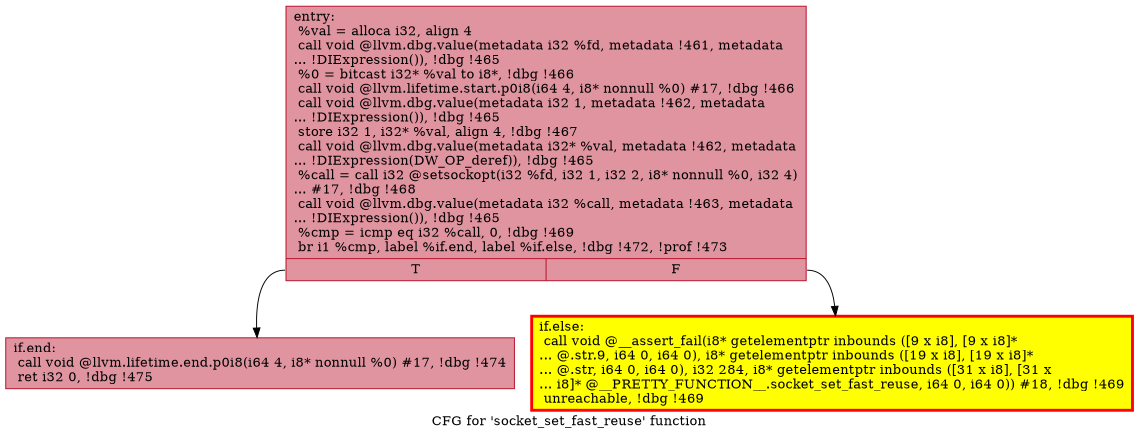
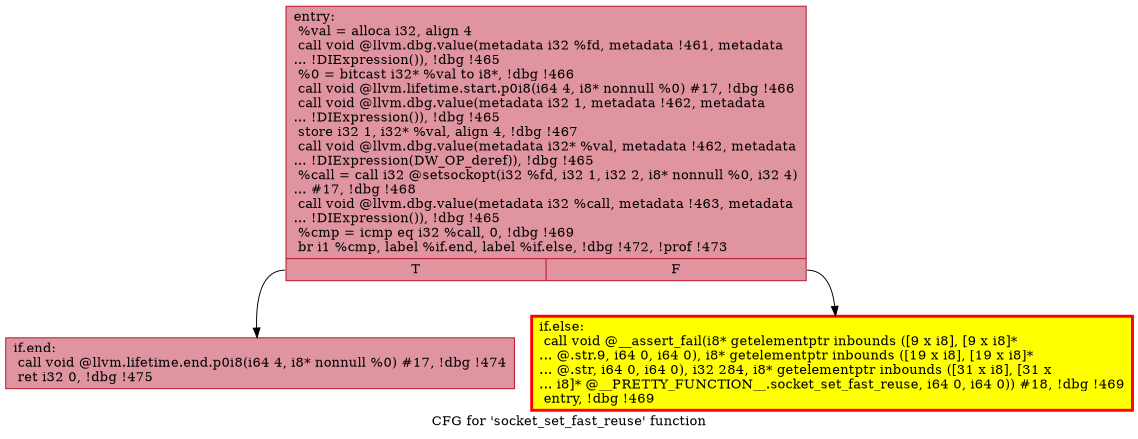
(622, 399) -> (597, 399)
